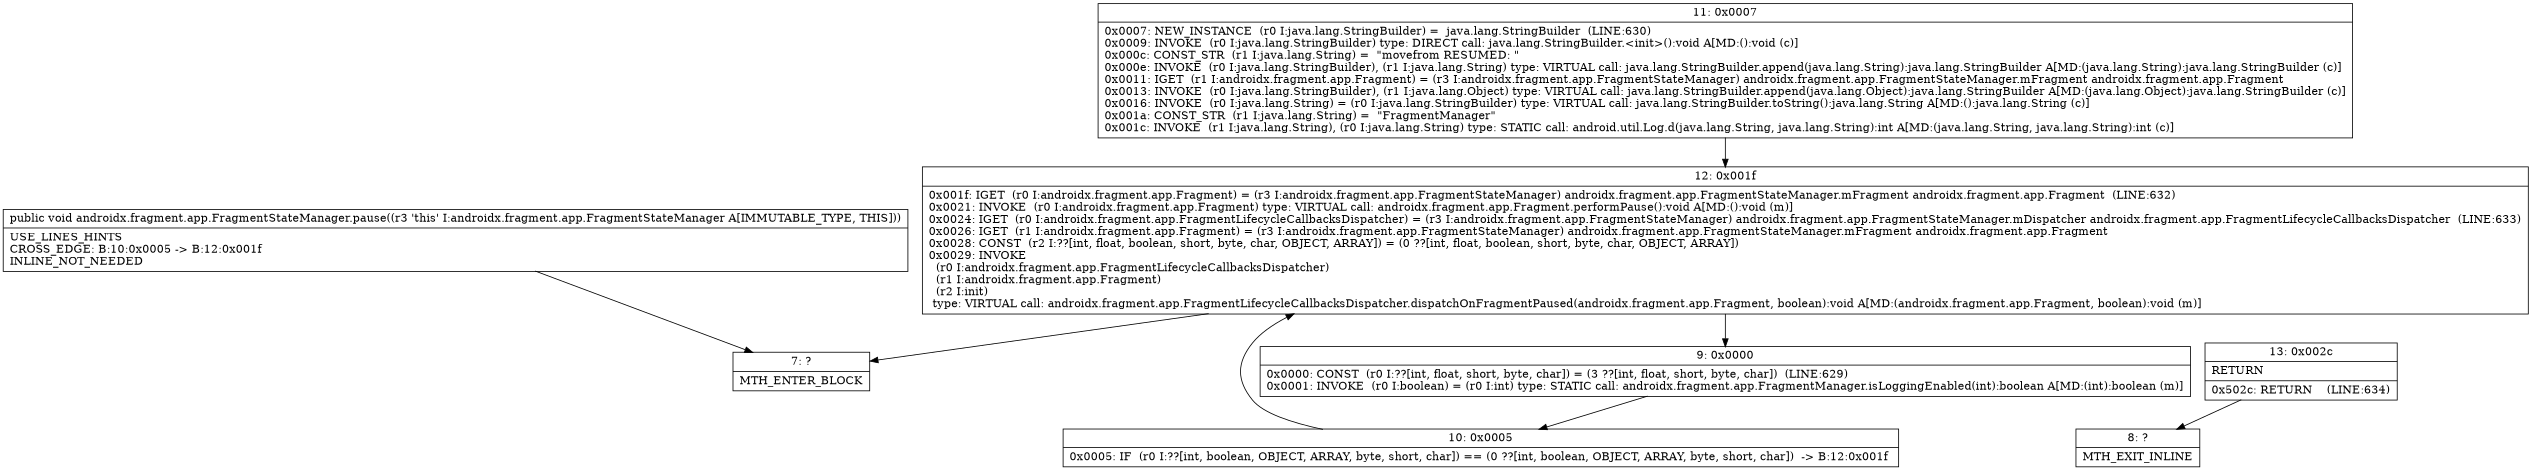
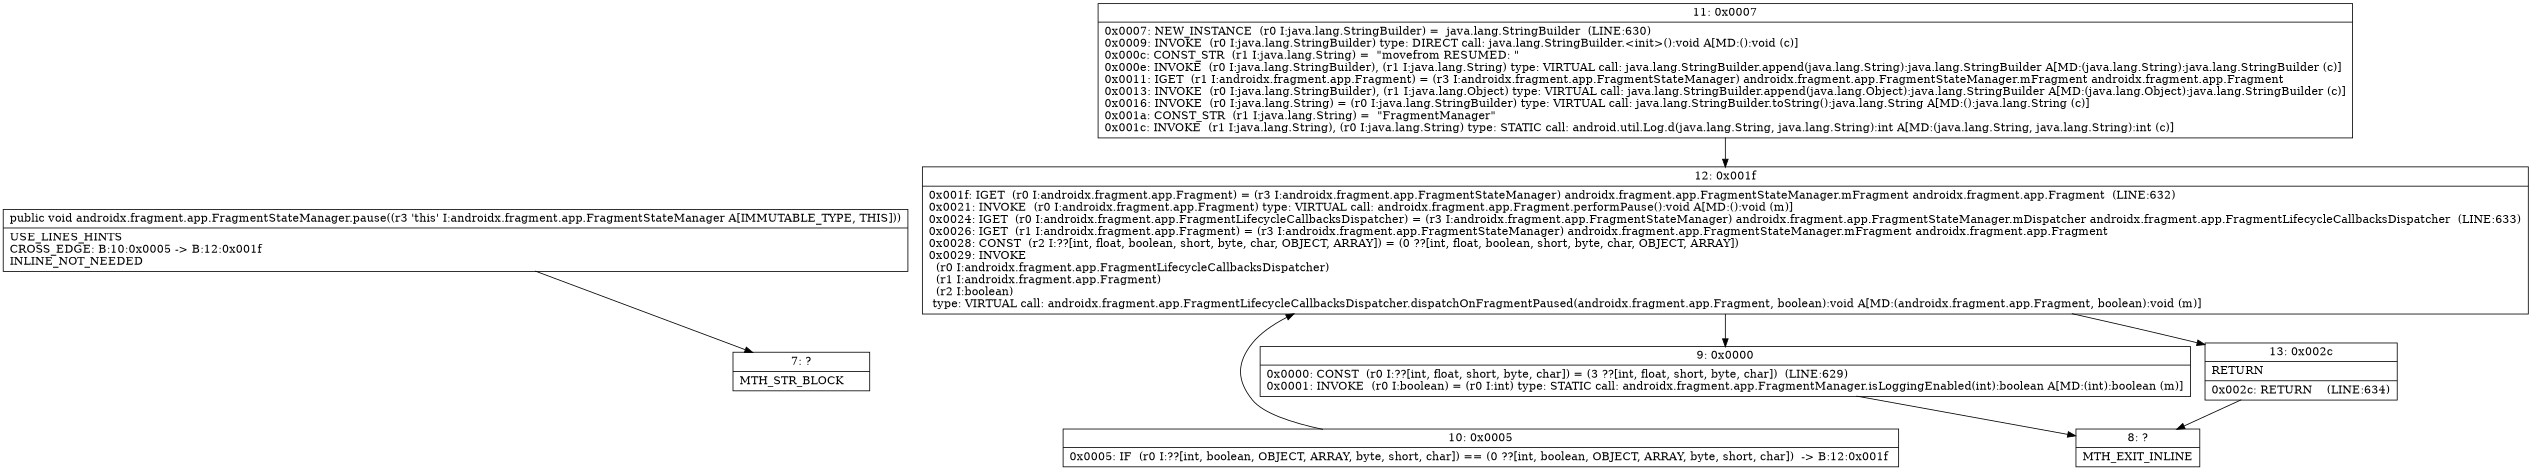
(959, 292) -> (971, 292)
(1043, 337) -> (2134, 328)
(801, 381) -> (792, 381)
(2301, 390) -> (2301, 390)
(1597, 412) -> (1962, 415)
